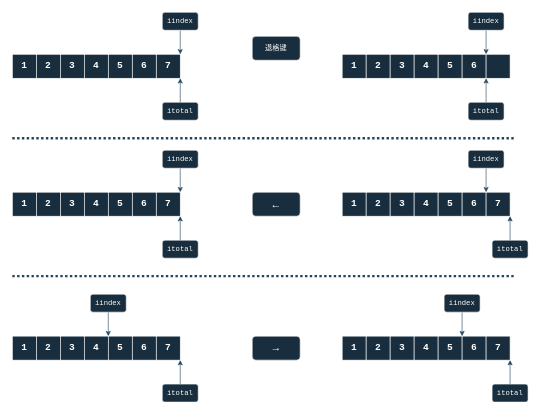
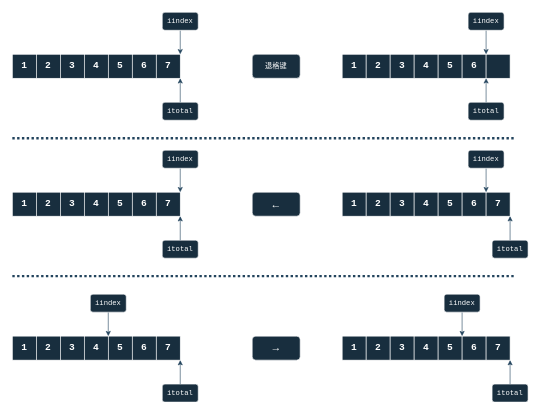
(276, 48) -> (276, 66)
